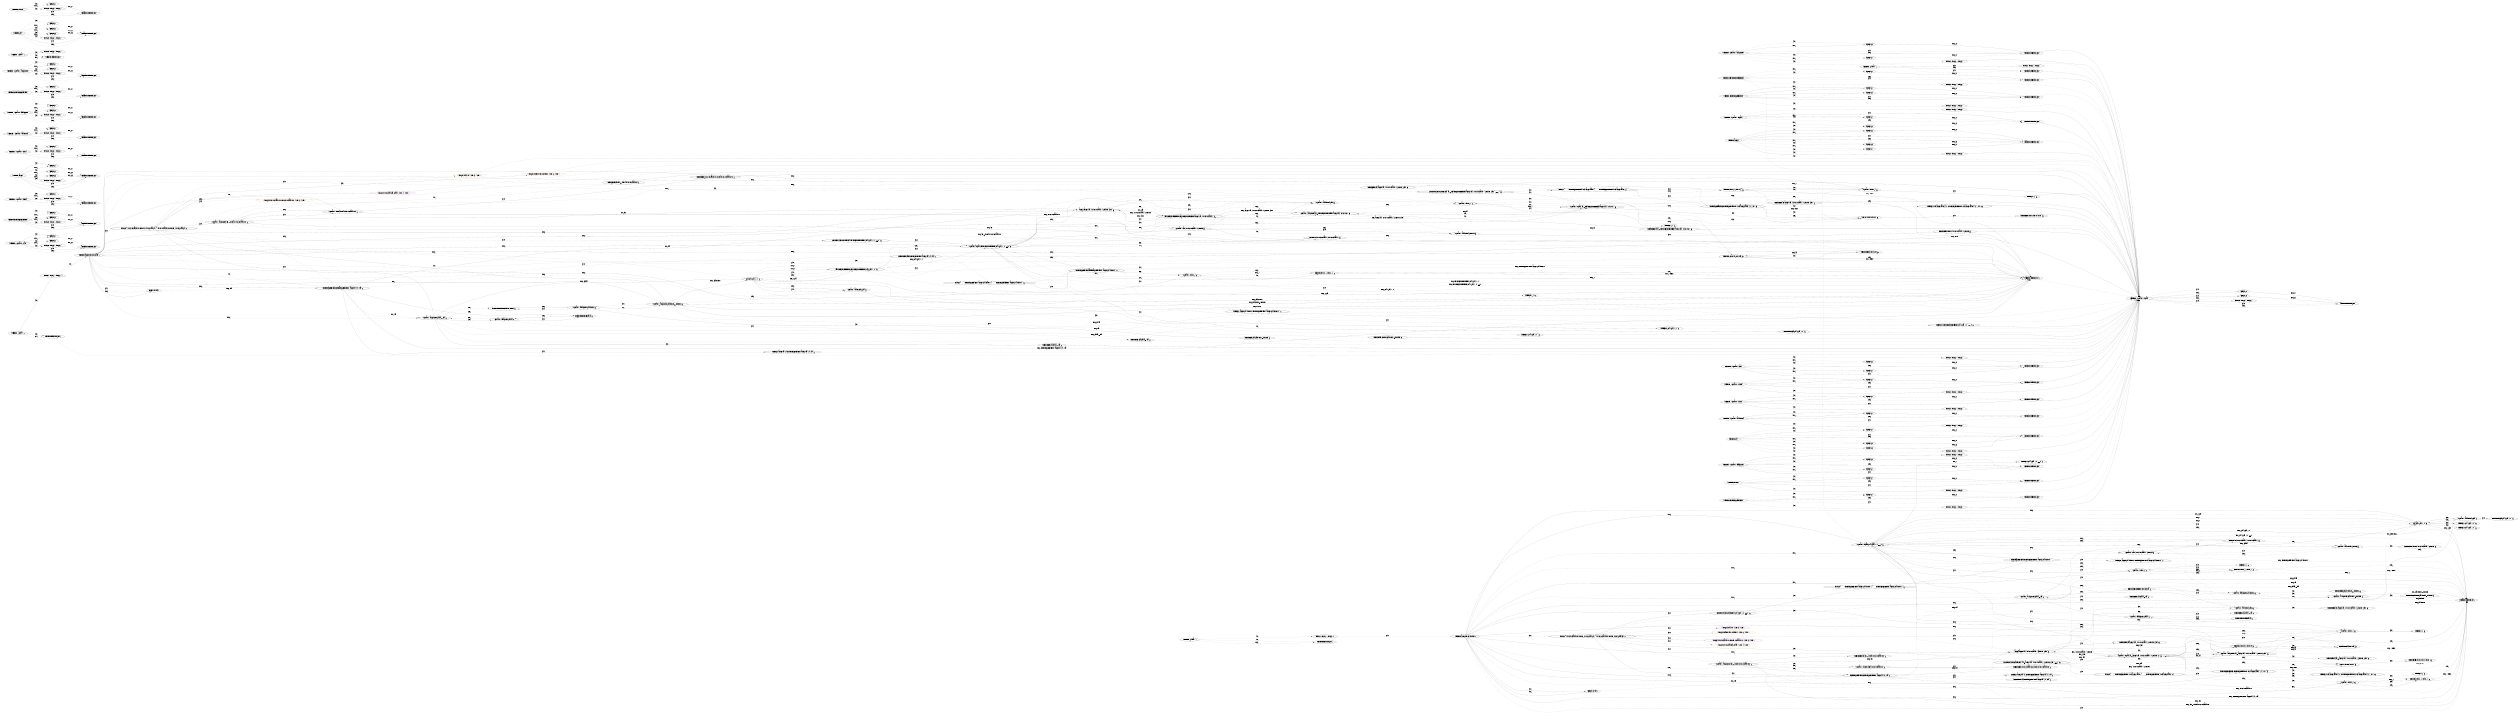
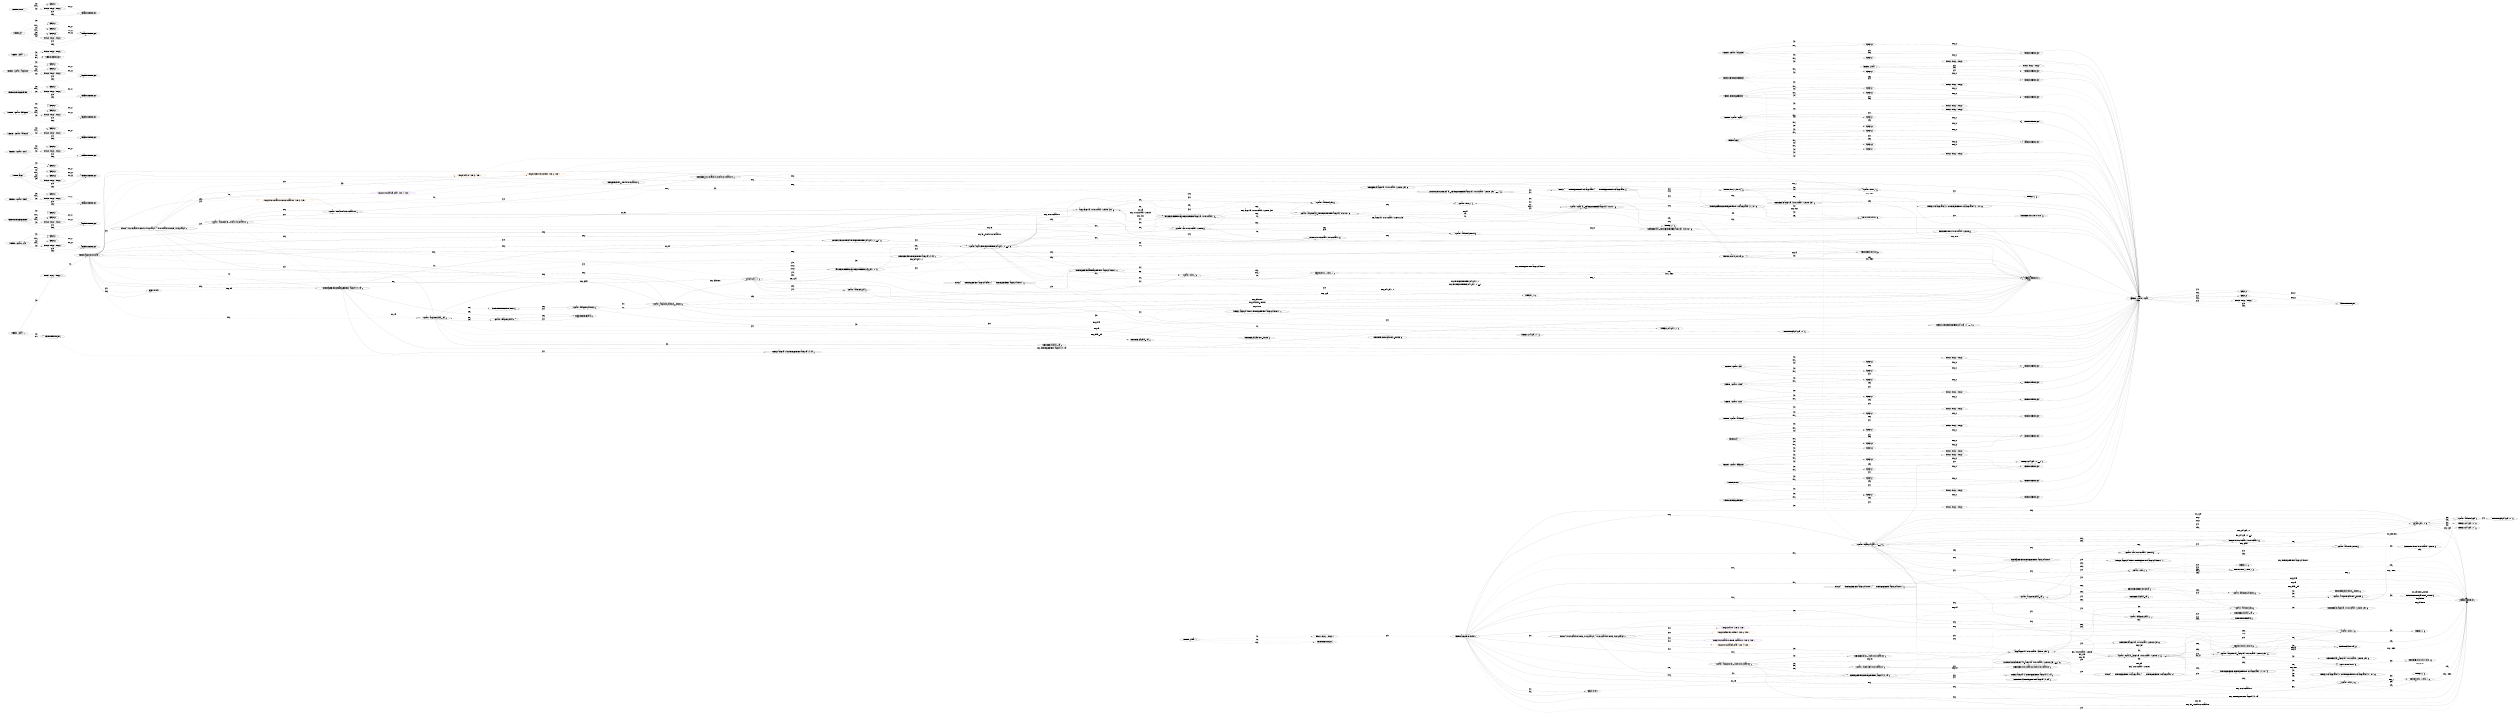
(1955, 462) -> (1955, 462)
(1733, 613) -> none
